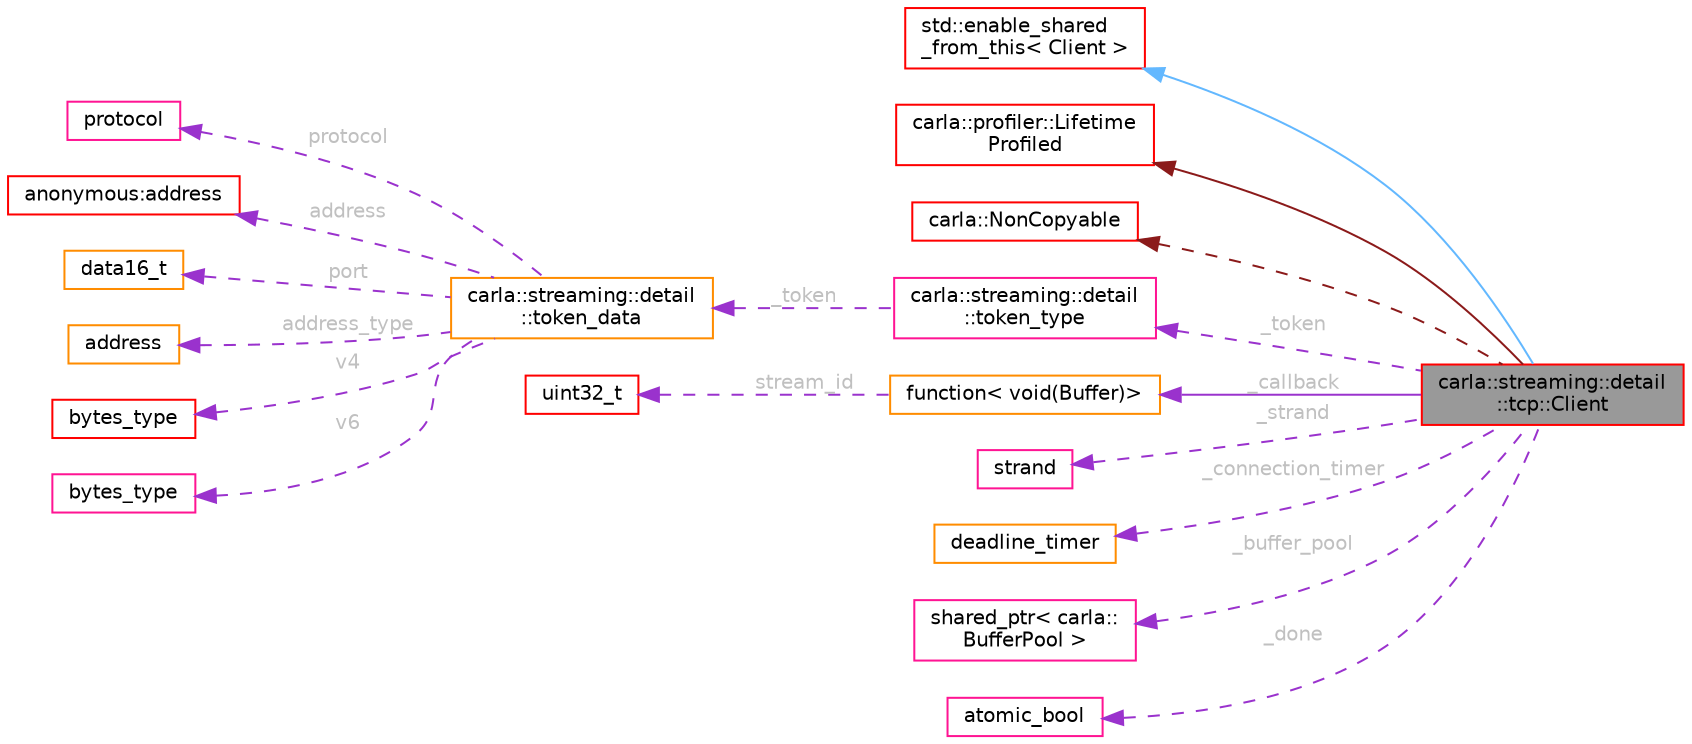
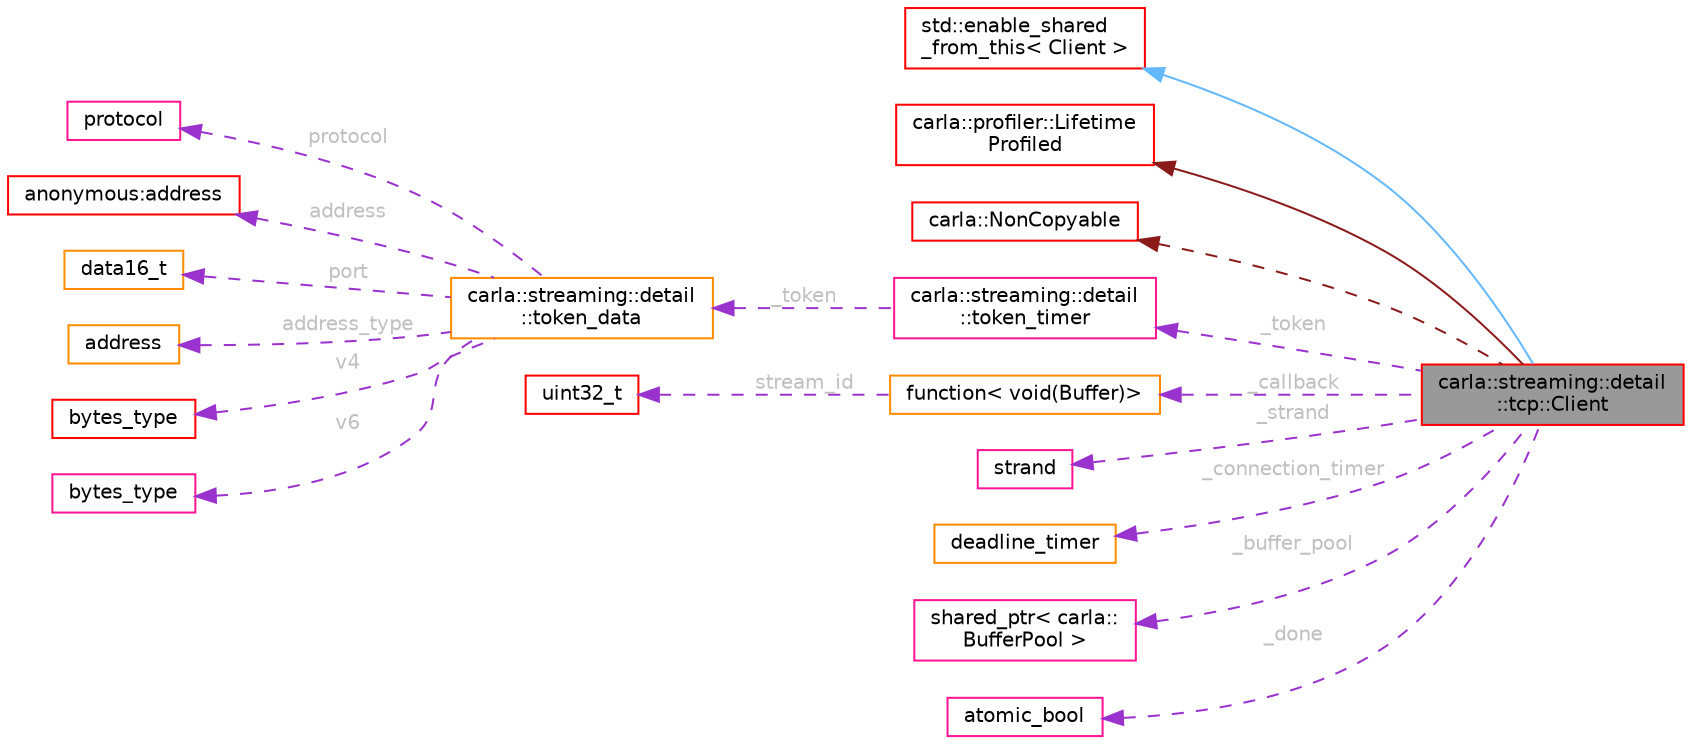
(1025, 308) -> (1025, 308)
(1301, 395) -> (1301, 395)
